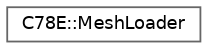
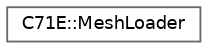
(104, 24) -> (104, 24)
